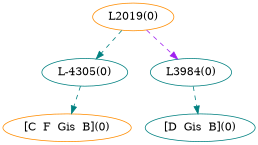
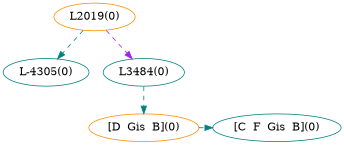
(191, 72) -> (144, 72)
(77, 96) -> (202, 128)
(67, 128) -> (277, 128)
(200, 128) -> (144, 128)
